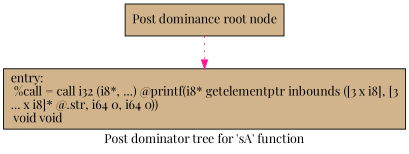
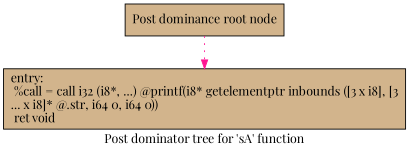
(37, 118) -> (33, 118)
